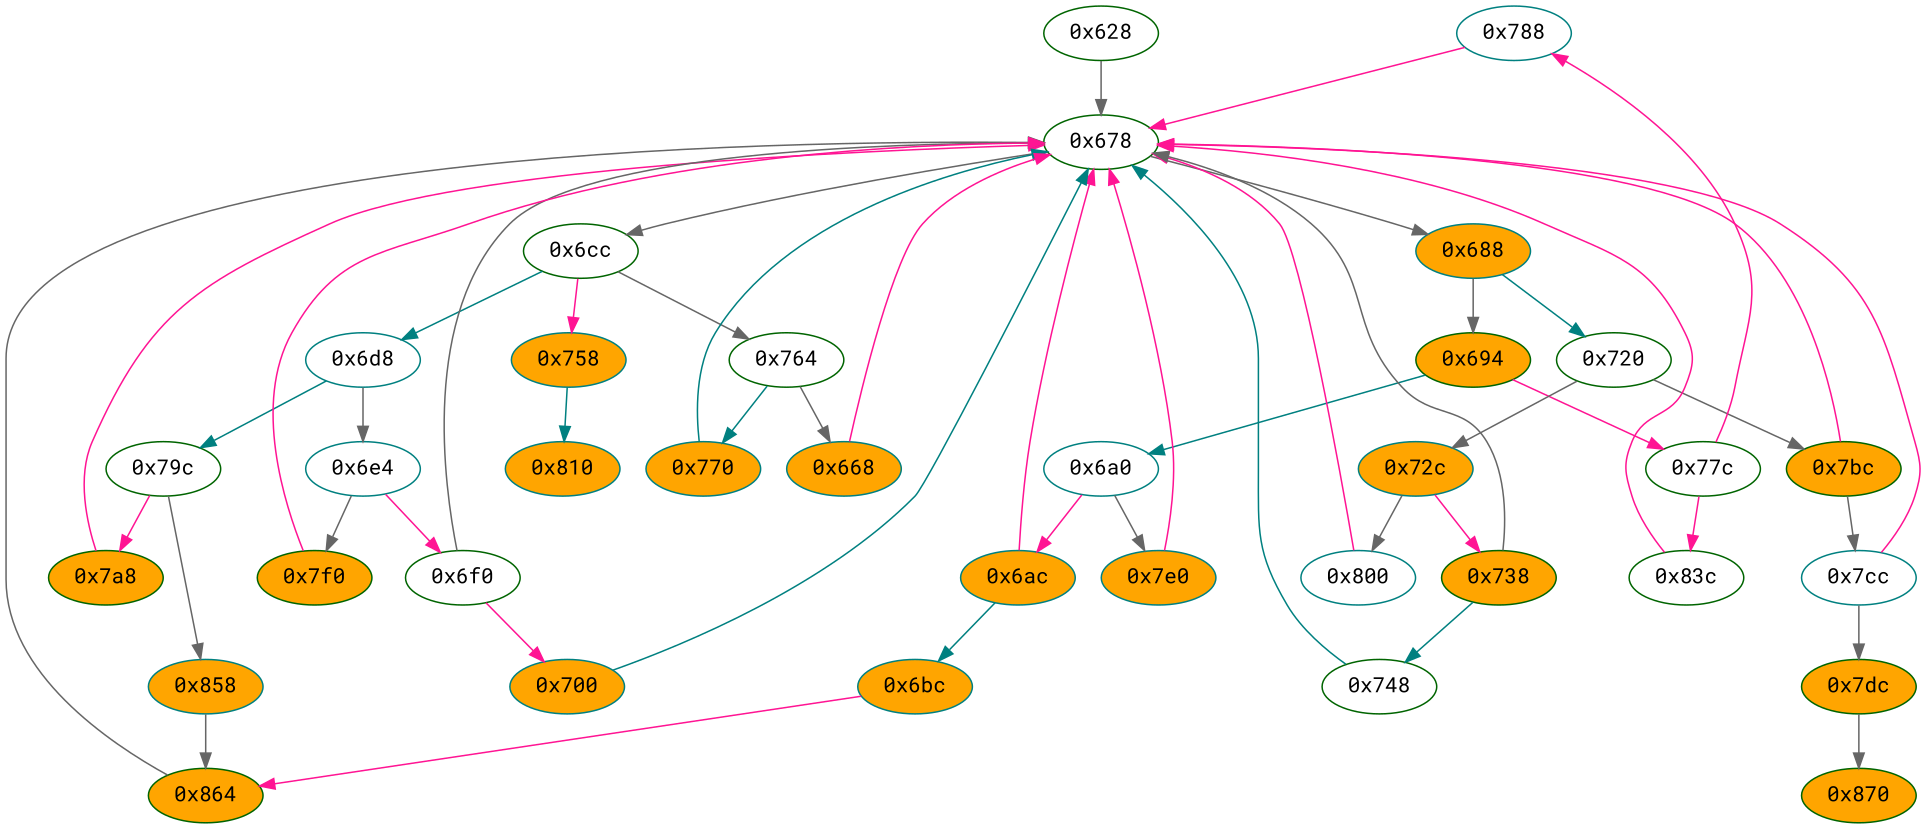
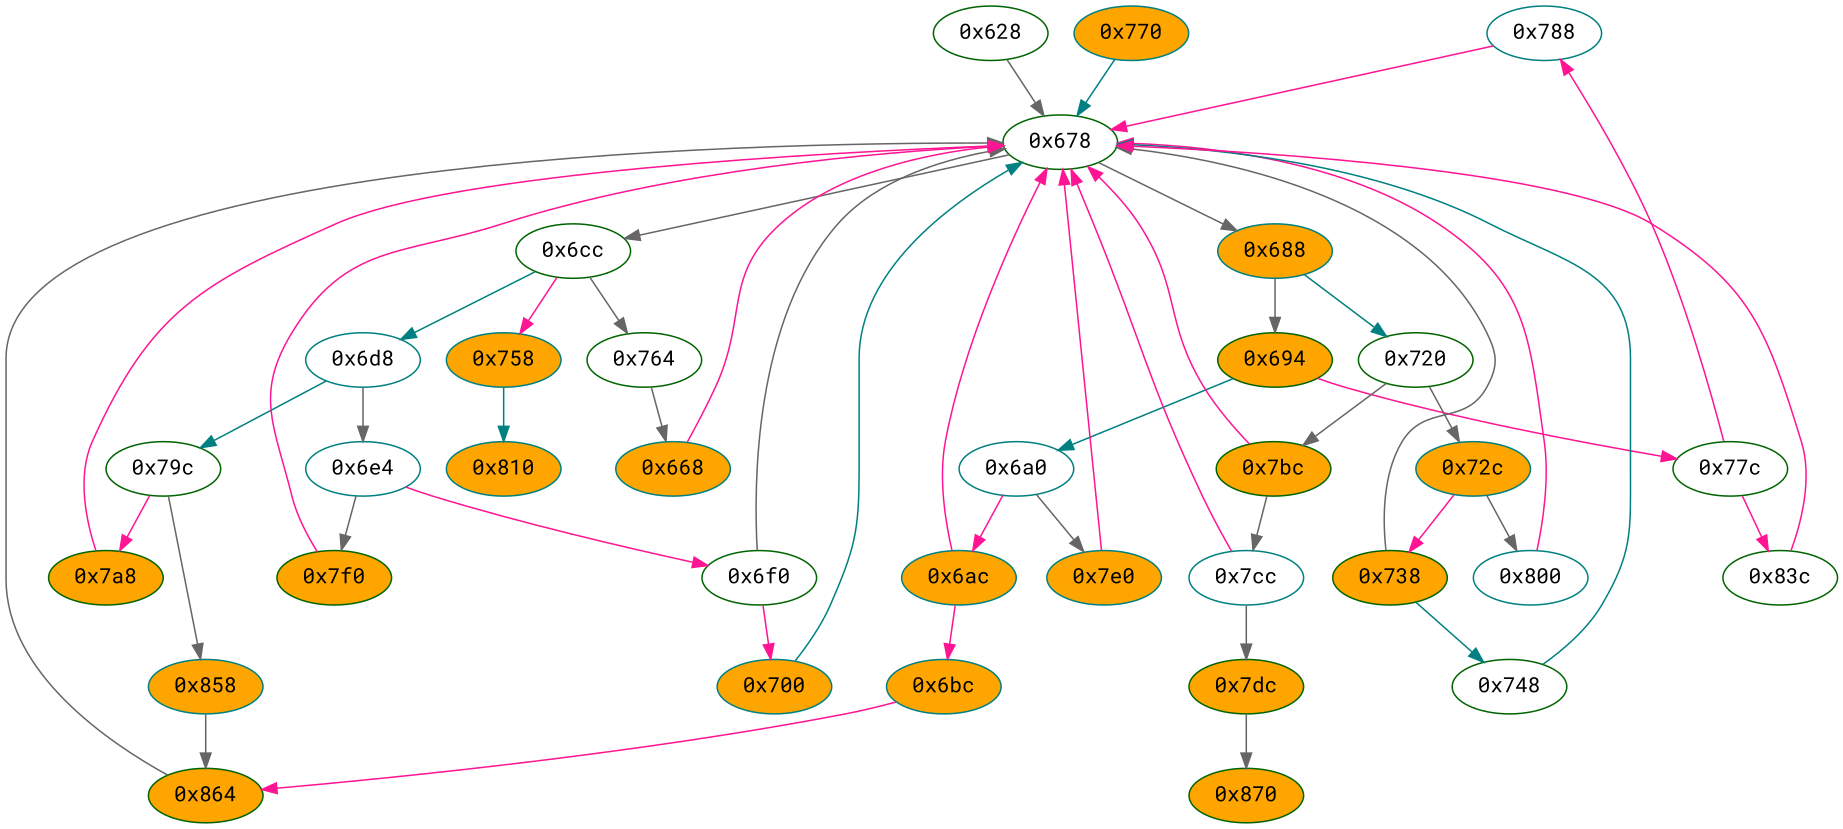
(750, 409) -> none
(972, 626) -> (952, 625)
